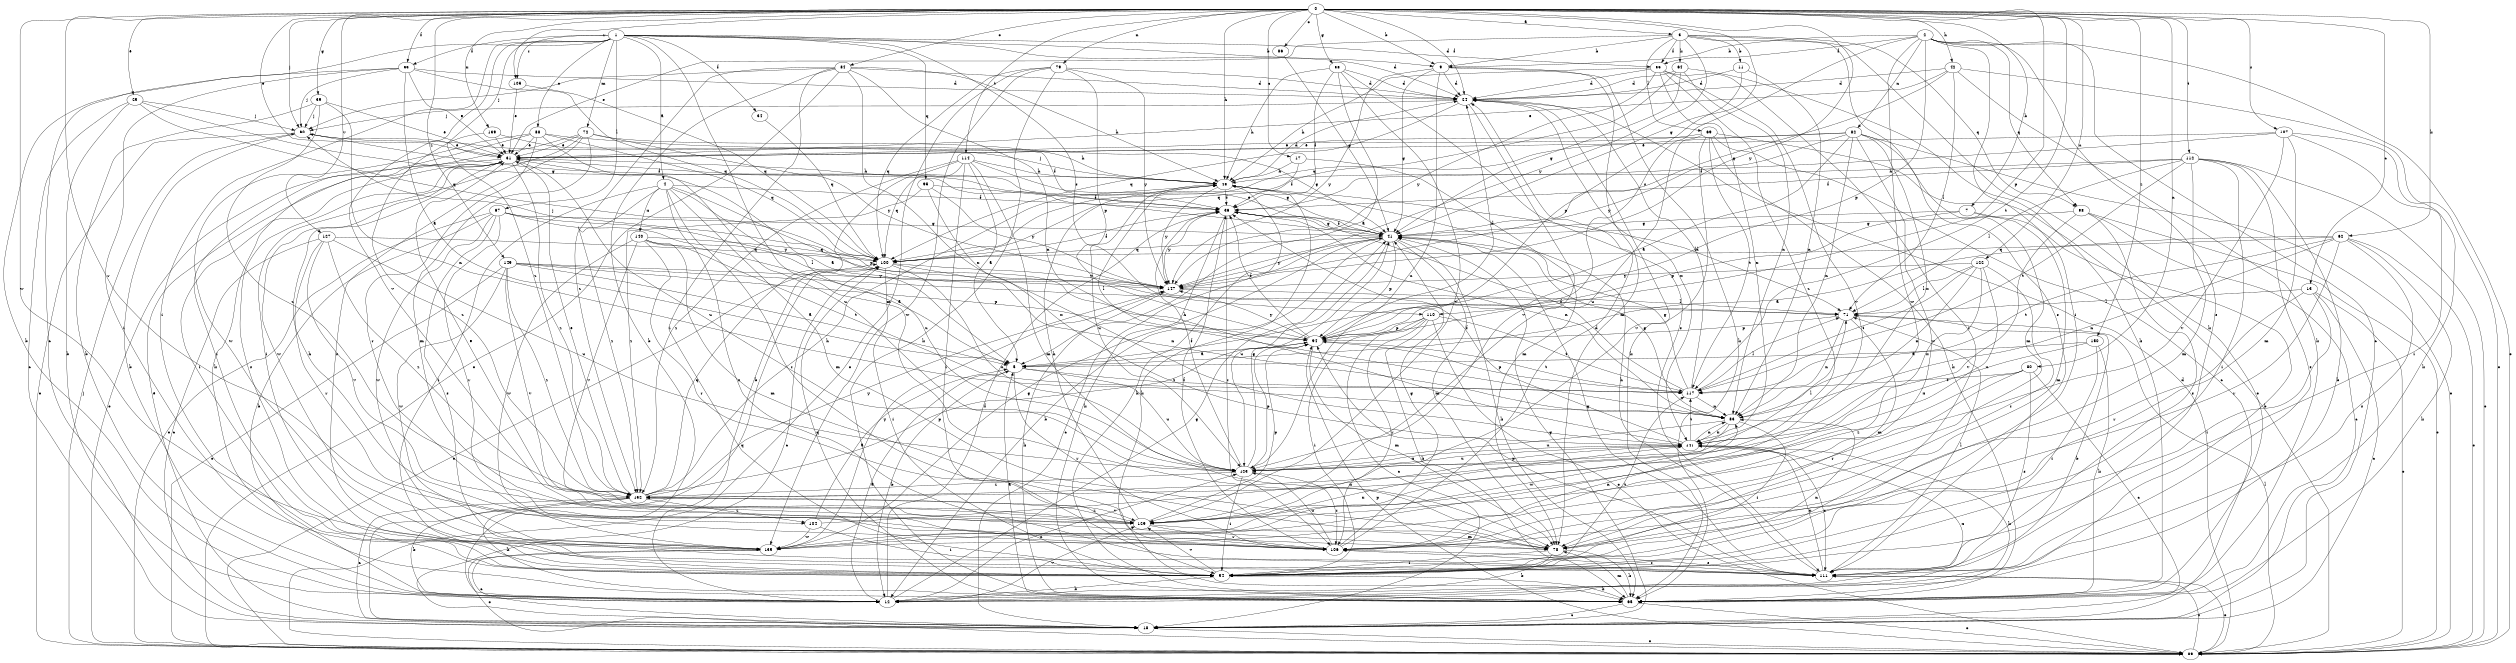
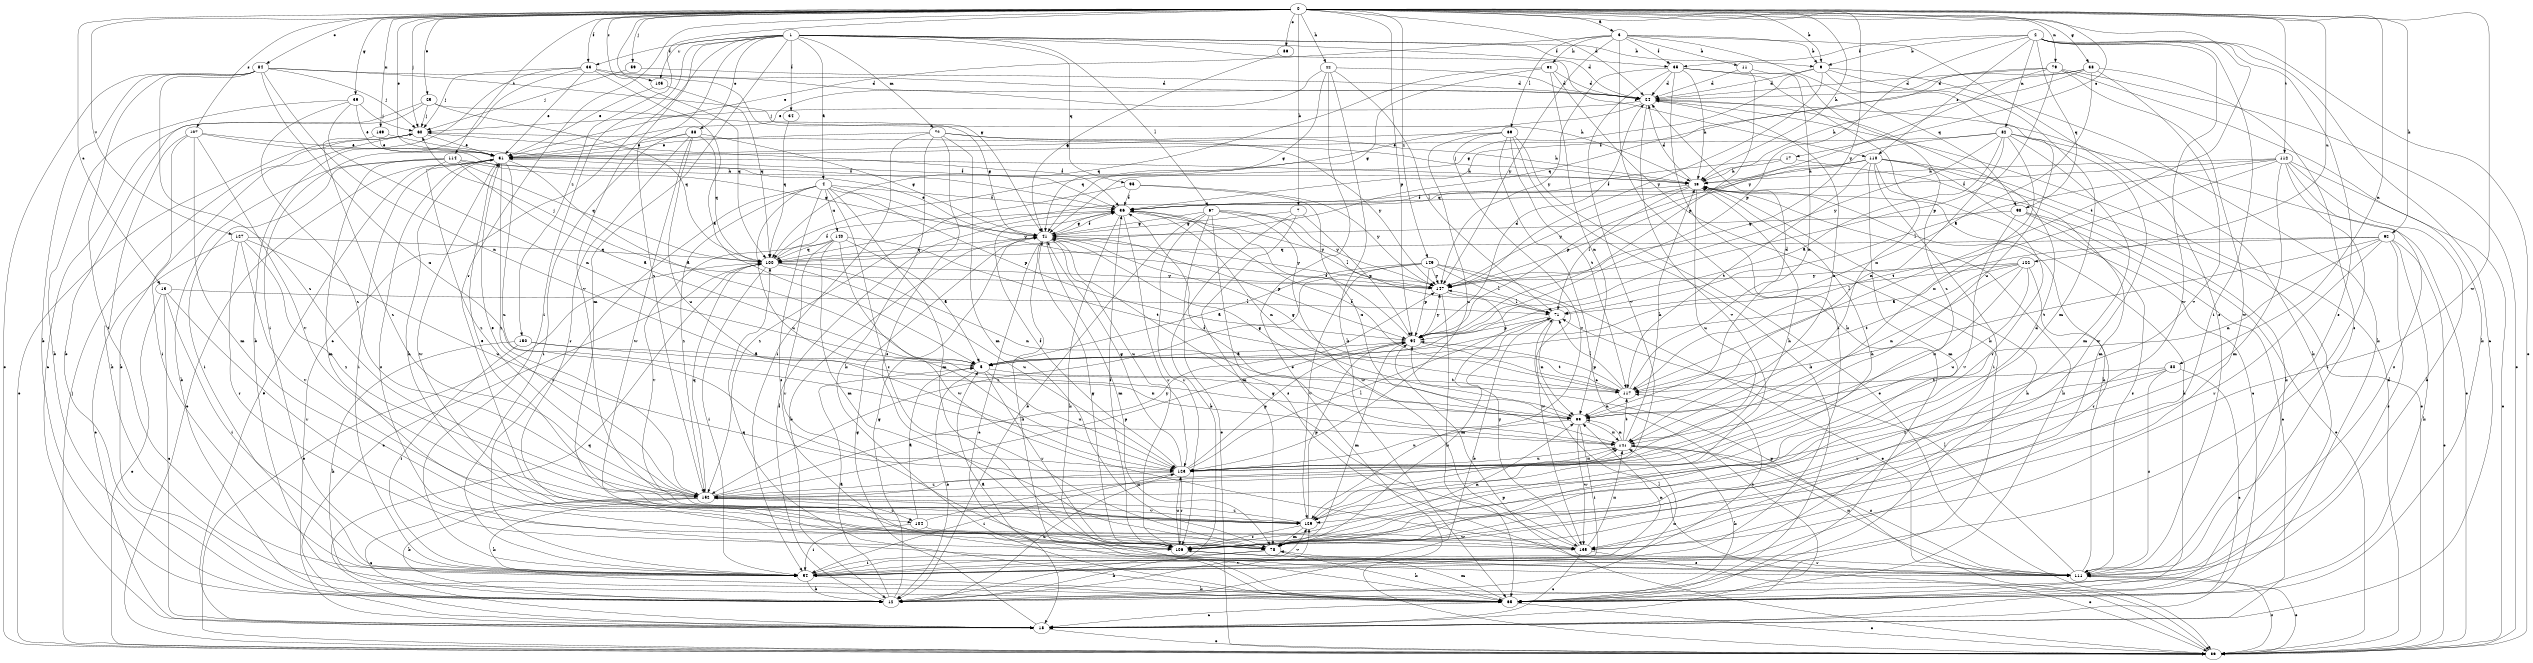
none -> (633, 68)
none -> (1787, 173)
none -> (1110, 256)
(1590, 417) -> none
none -> (1788, 438)
none -> (1809, 550)
